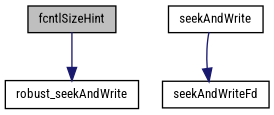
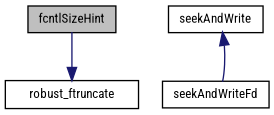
(207, 50) -> (225, 64)
(72, 95) -> (72, 95)
